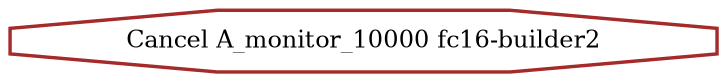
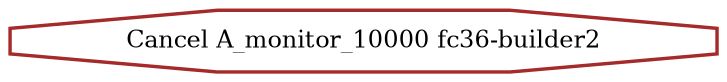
(364, 41) -> (364, 41)
